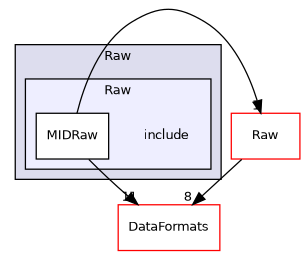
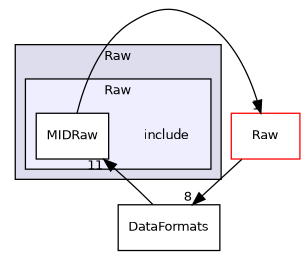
(118, 187) -> (136, 188)
(169, 228) -> (169, 228)
